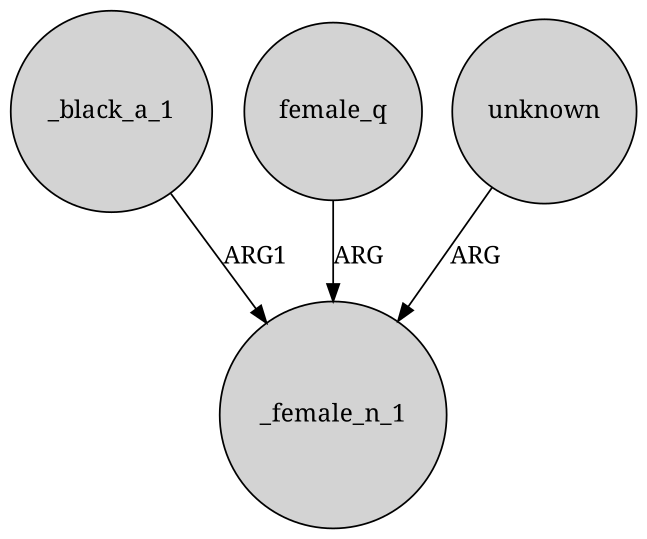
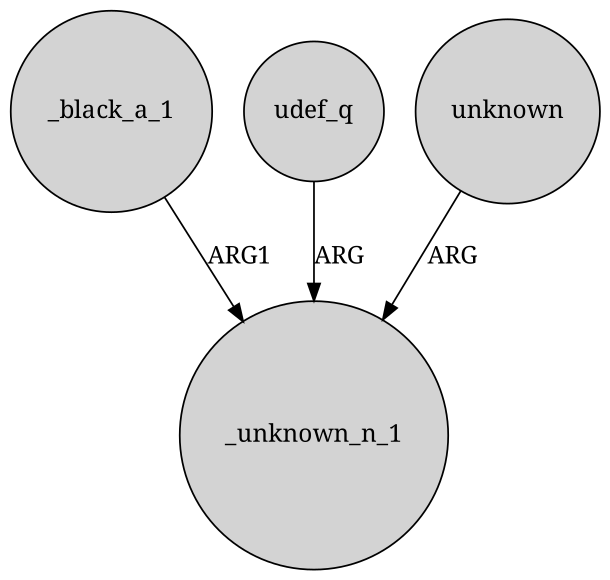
(333, 111) -> (314, 111)
(333, 415) -> (314, 435)
